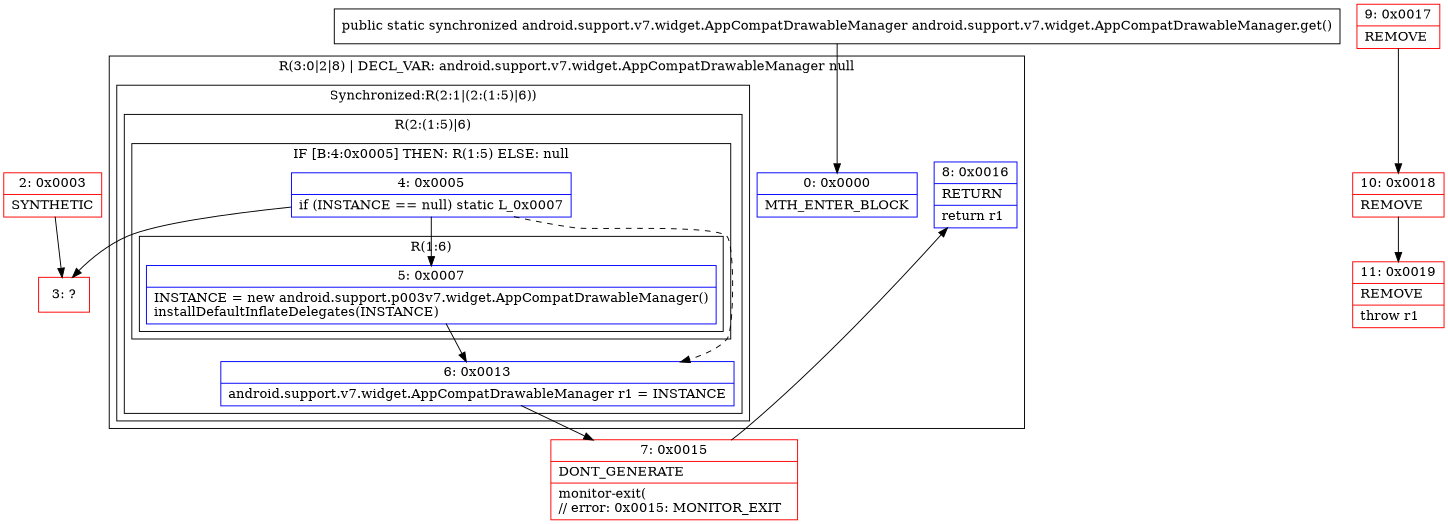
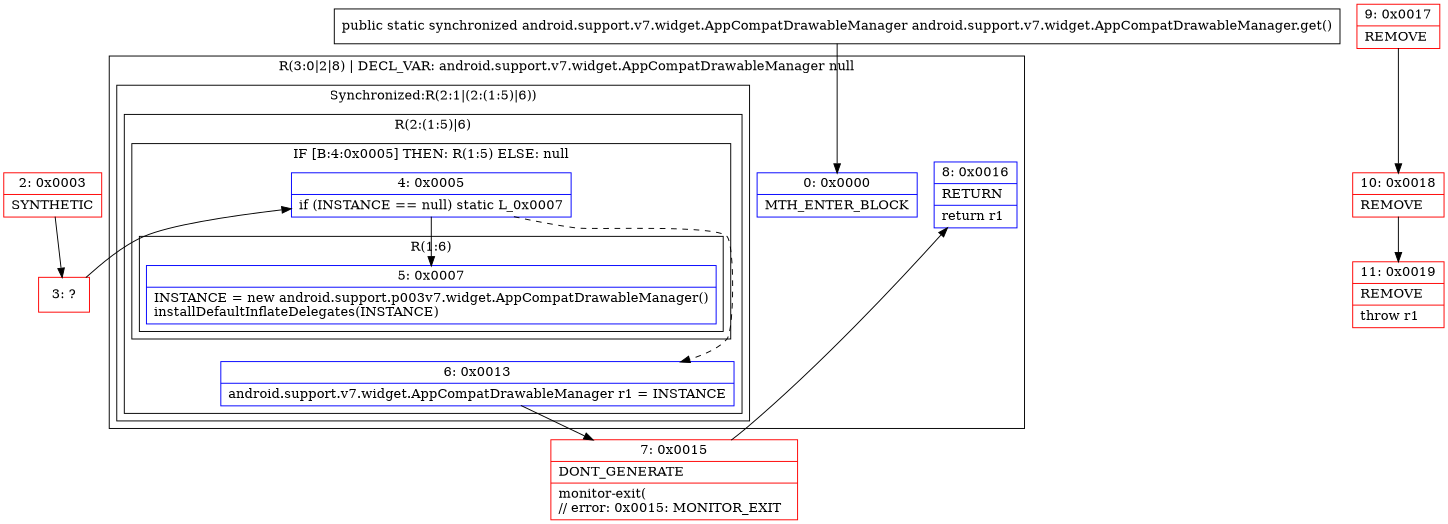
(179, 223) -> (177, 227)
(457, 345) -> none
